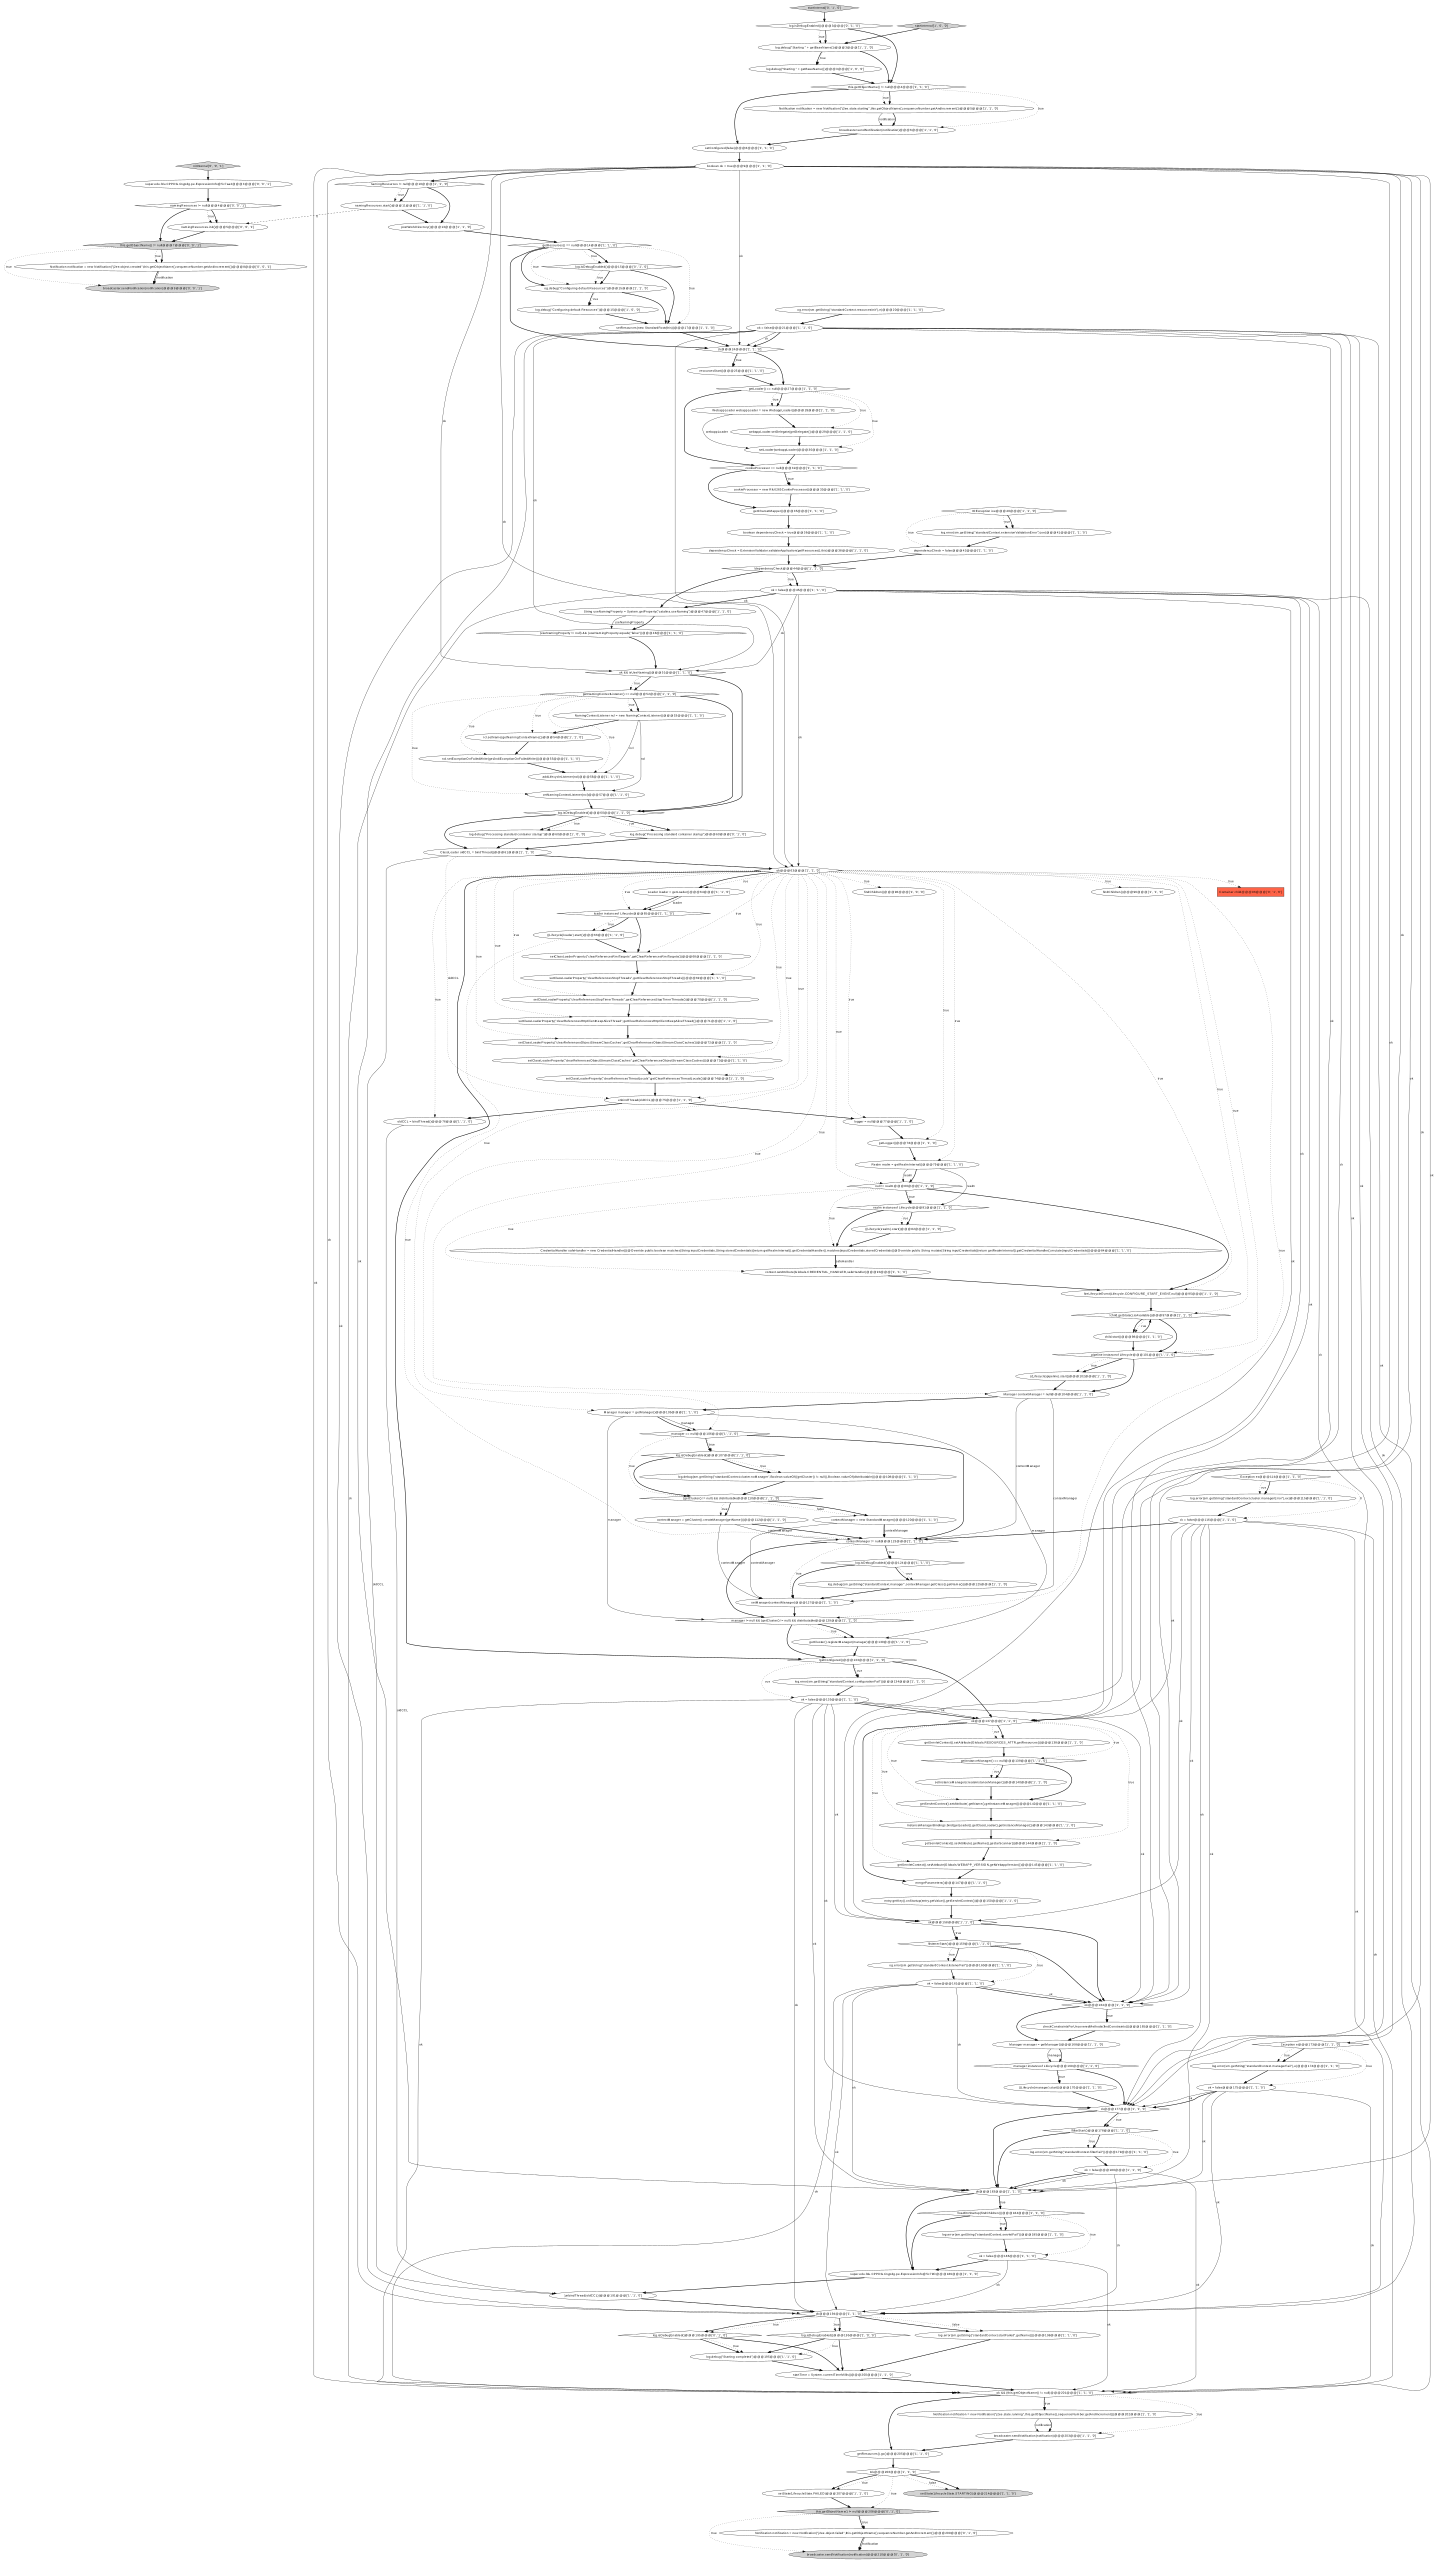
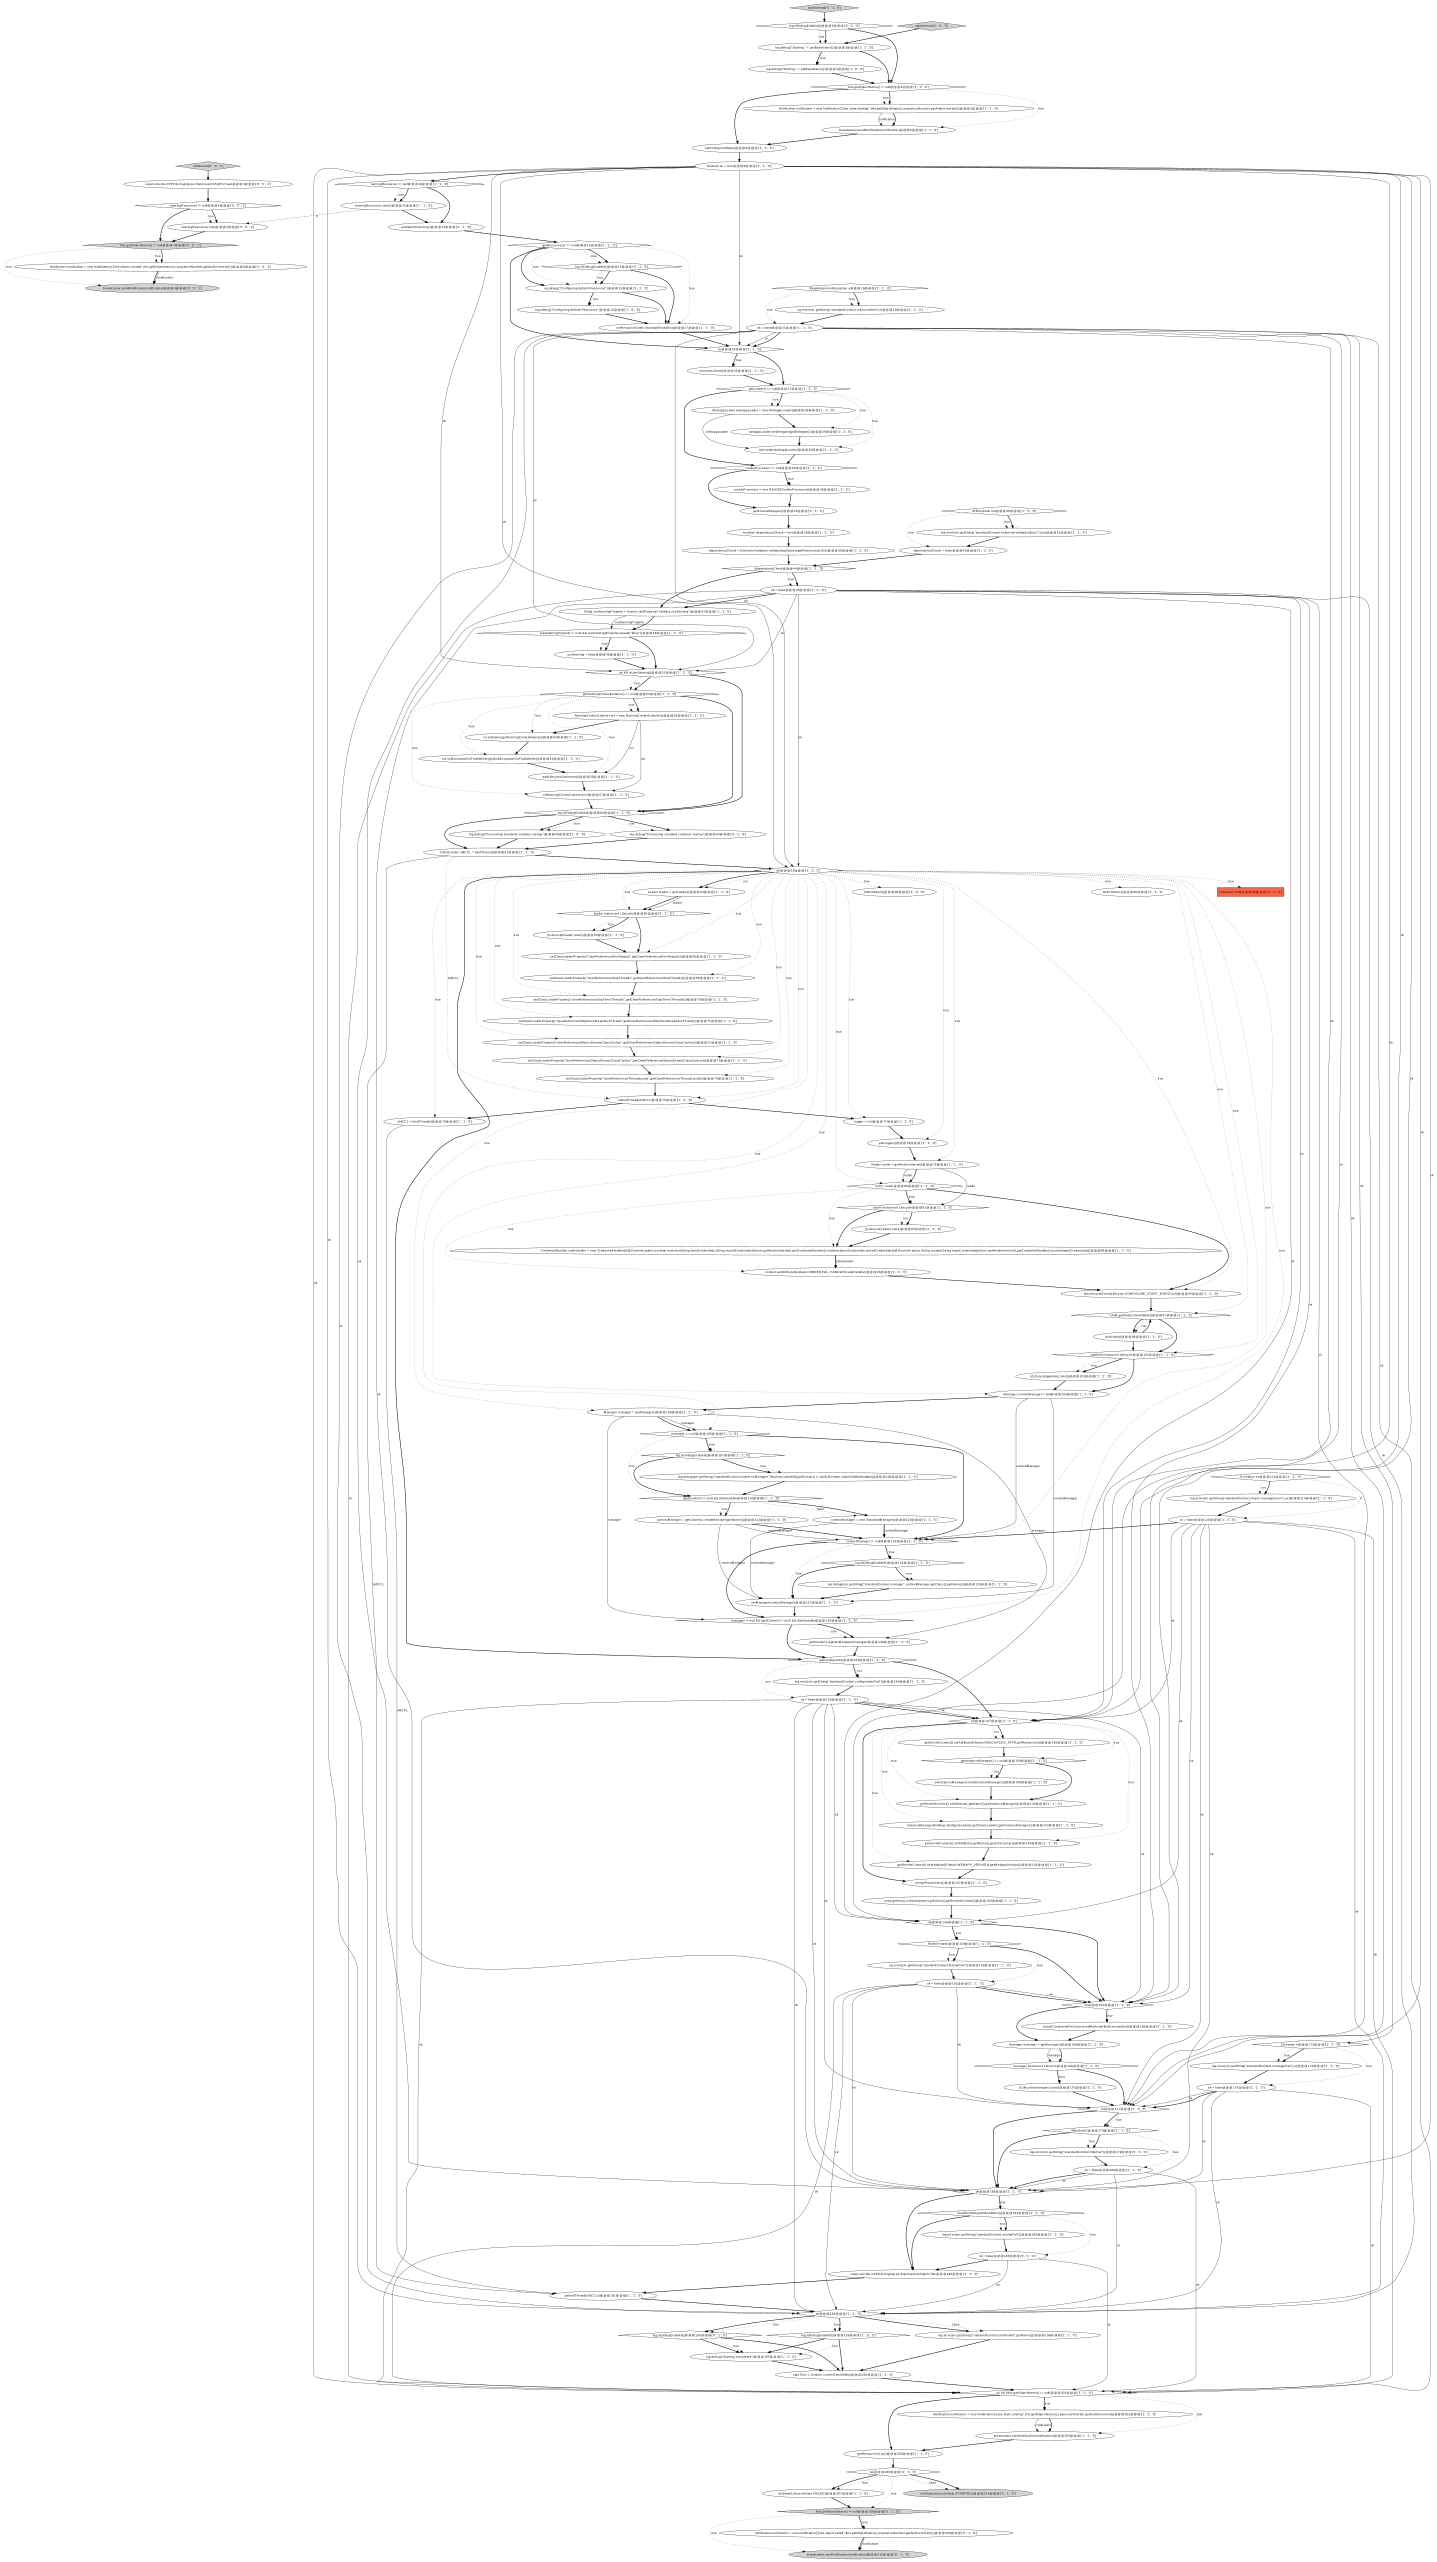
none -> (850, 288)
none -> (602, 655)
(405, 1346) -> (1259, 1135)
none -> (383, 1494)
